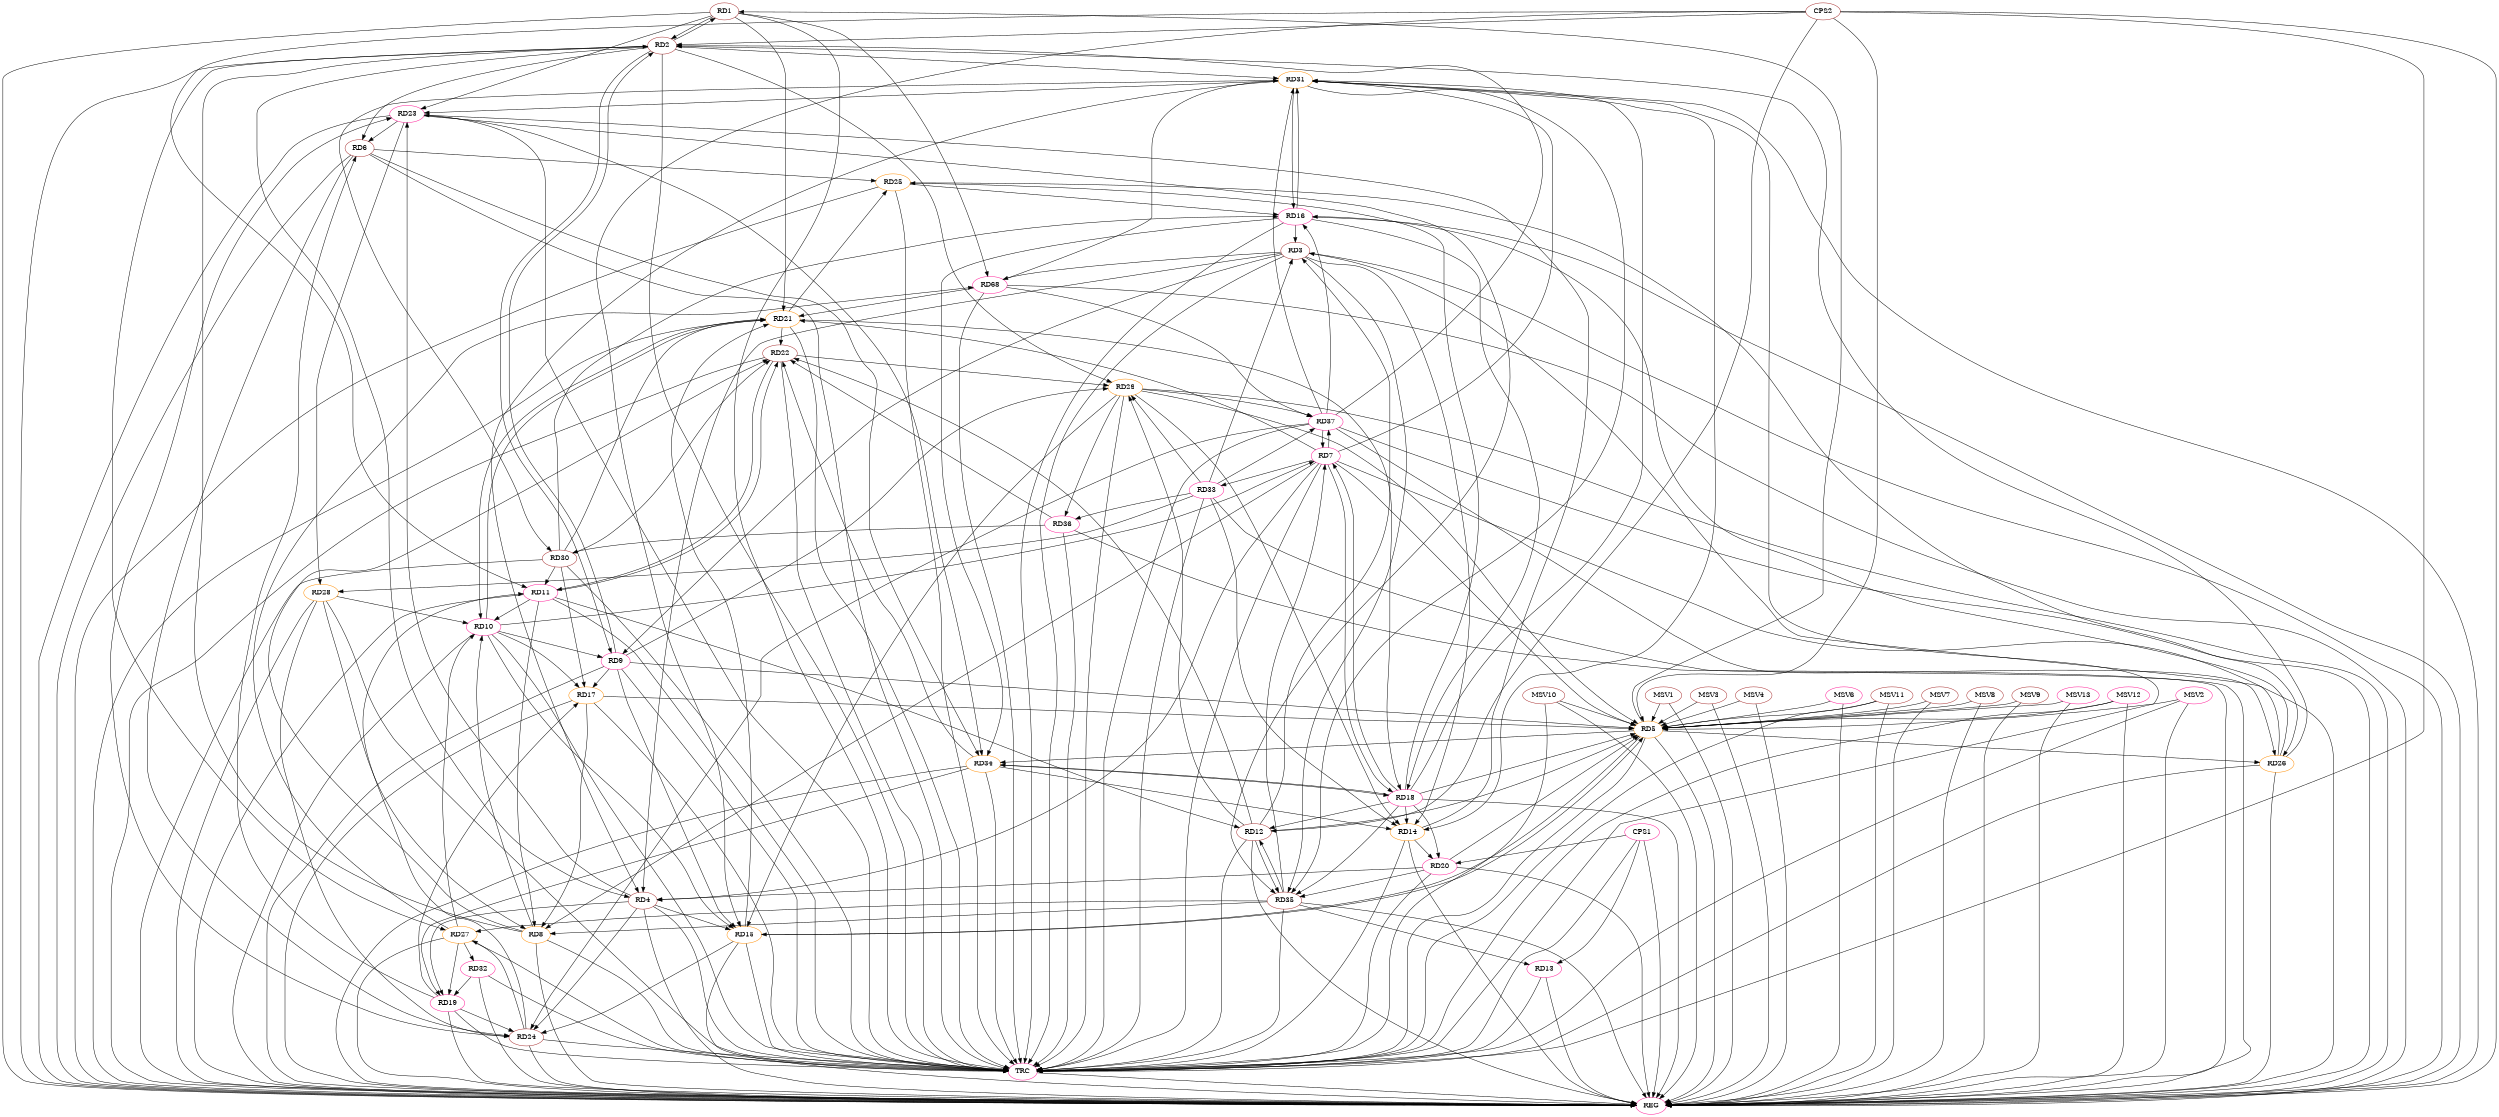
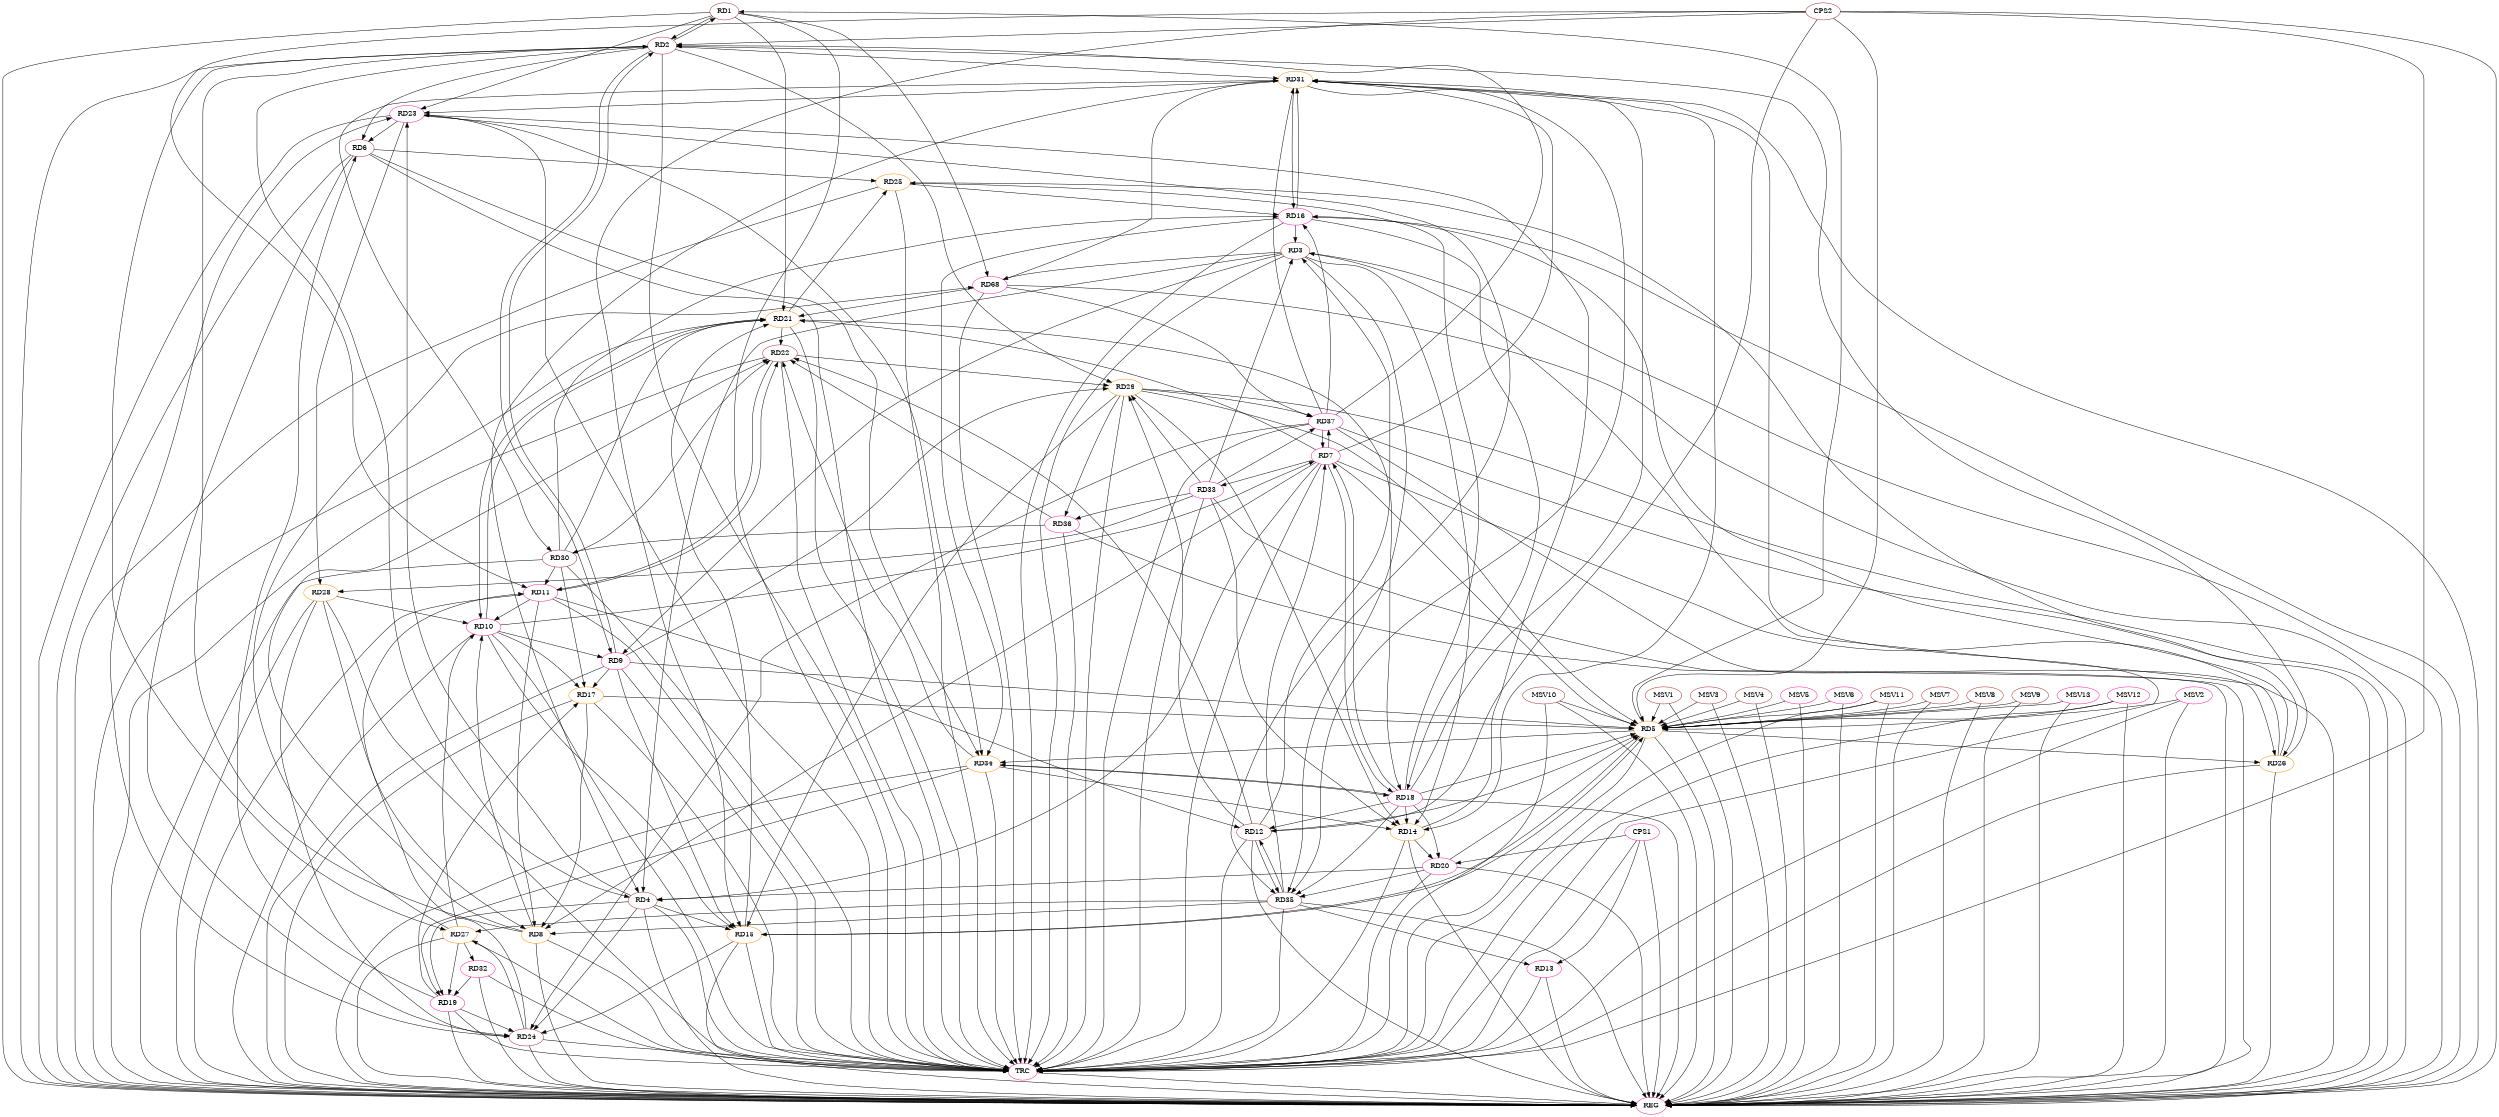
none -> (1799, 695)
